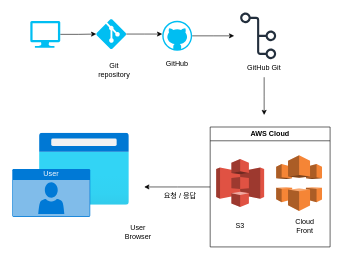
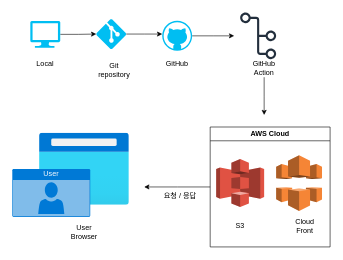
none -> (45, 64)
(264, 68) -> (264, 68)
(138, 232) -> (84, 232)
